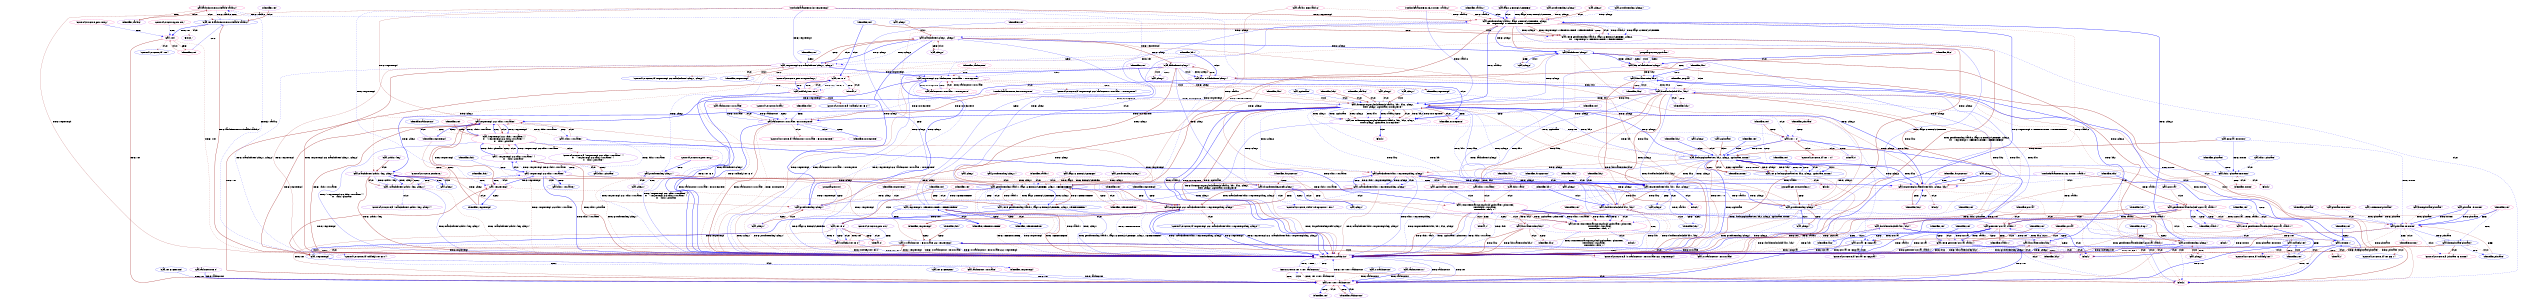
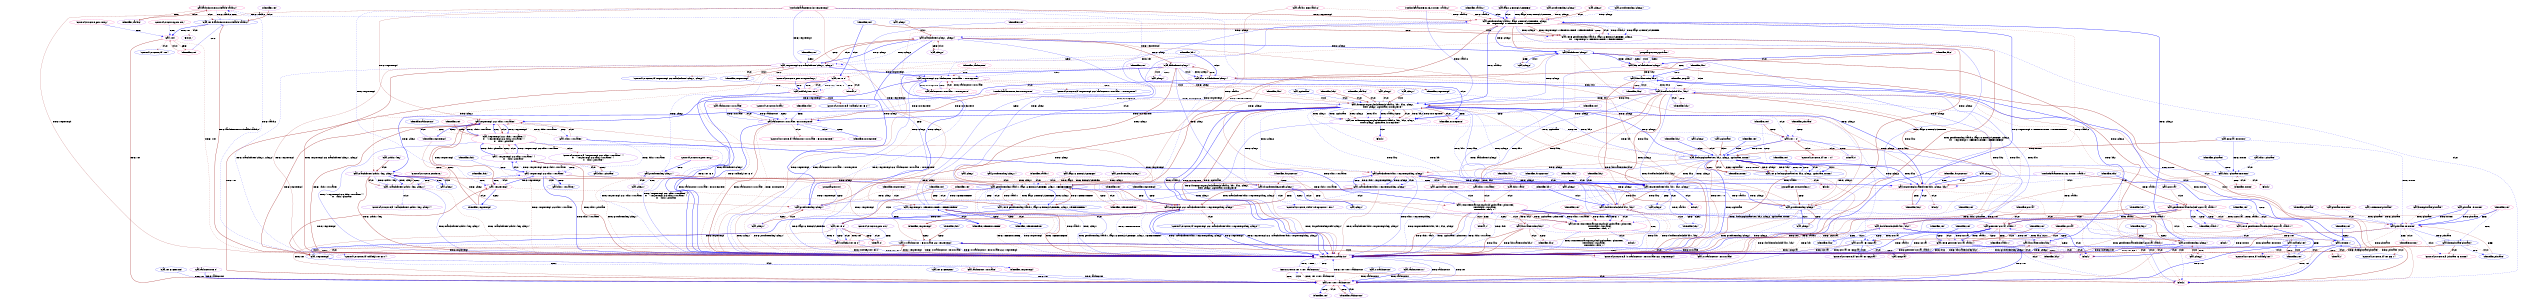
none -> (923, 120)
(269, 122) -> (269, 122)
(2139, 226) -> (2139, 226)
(1771, 256) -> (1771, 256)
none -> (1899, 257)
